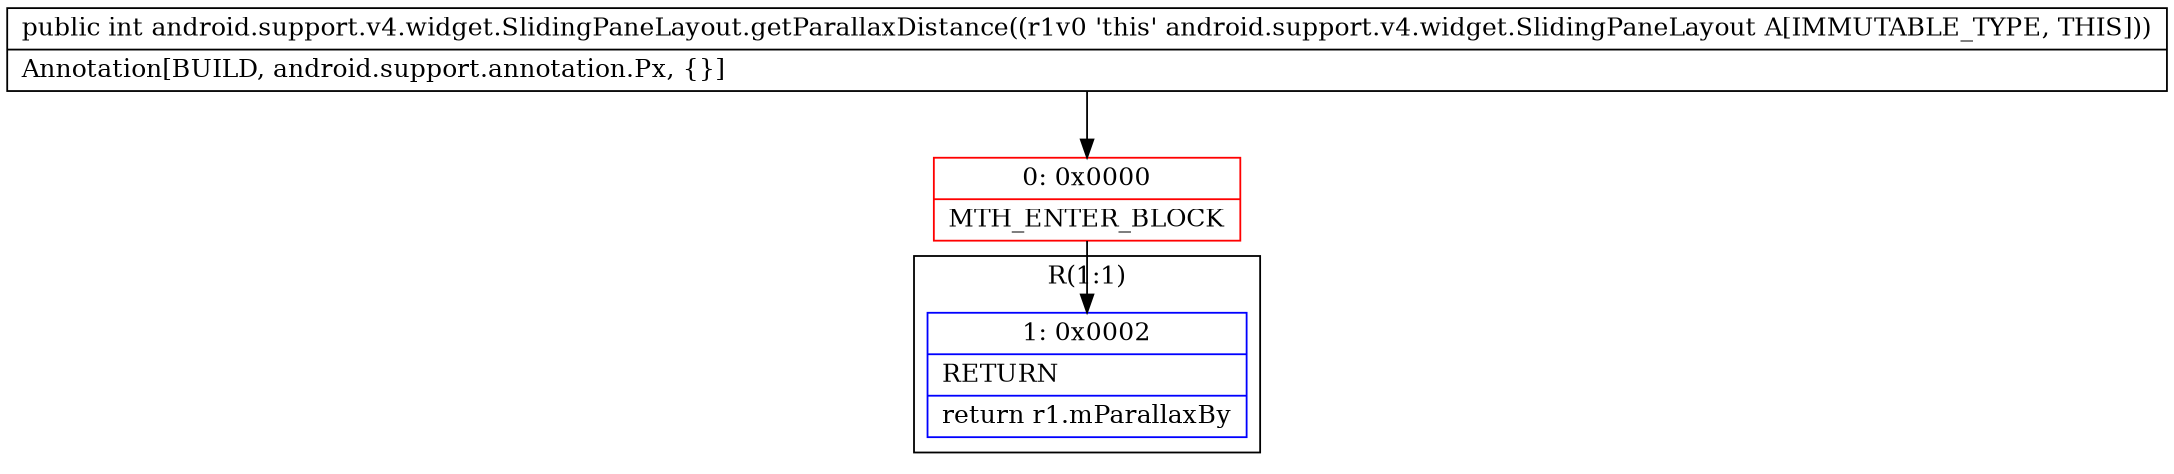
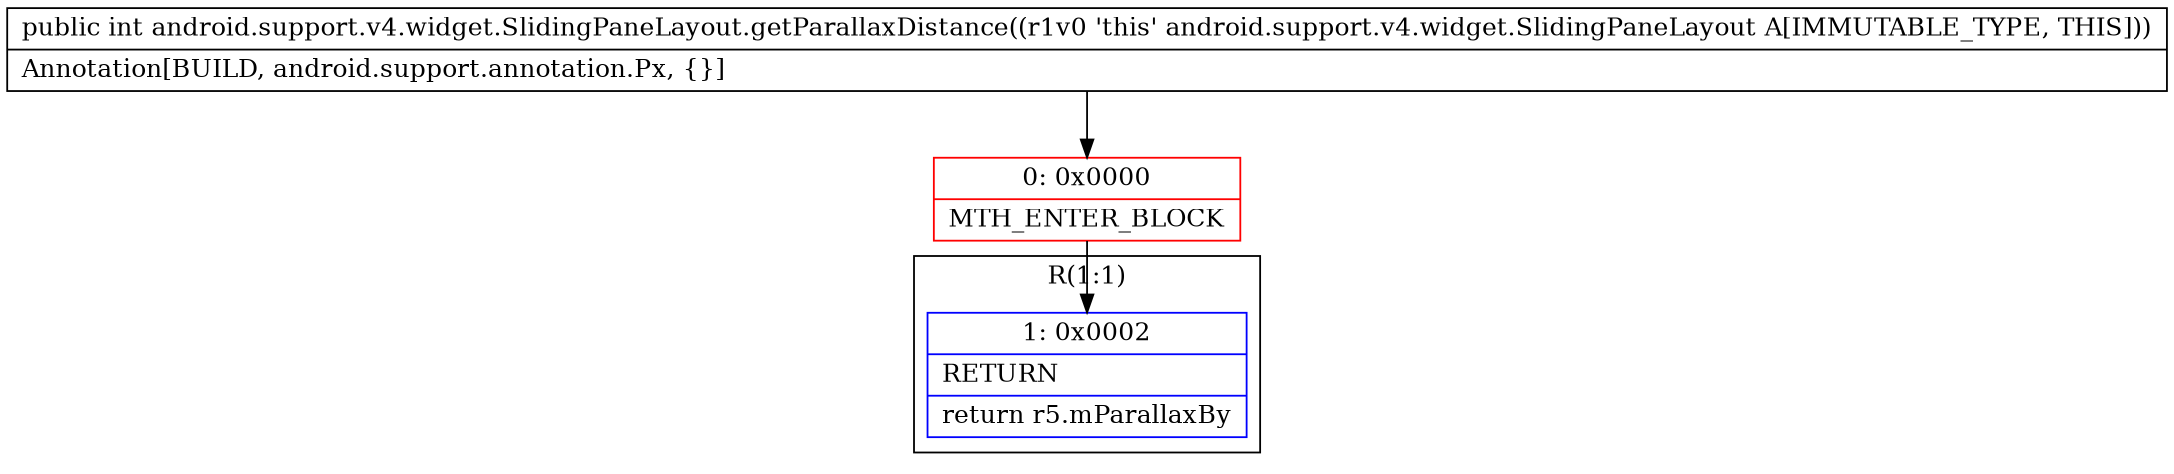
(1087, 416) -> (1087, 416)
